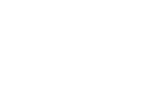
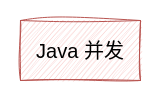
none -> (81, 51)
